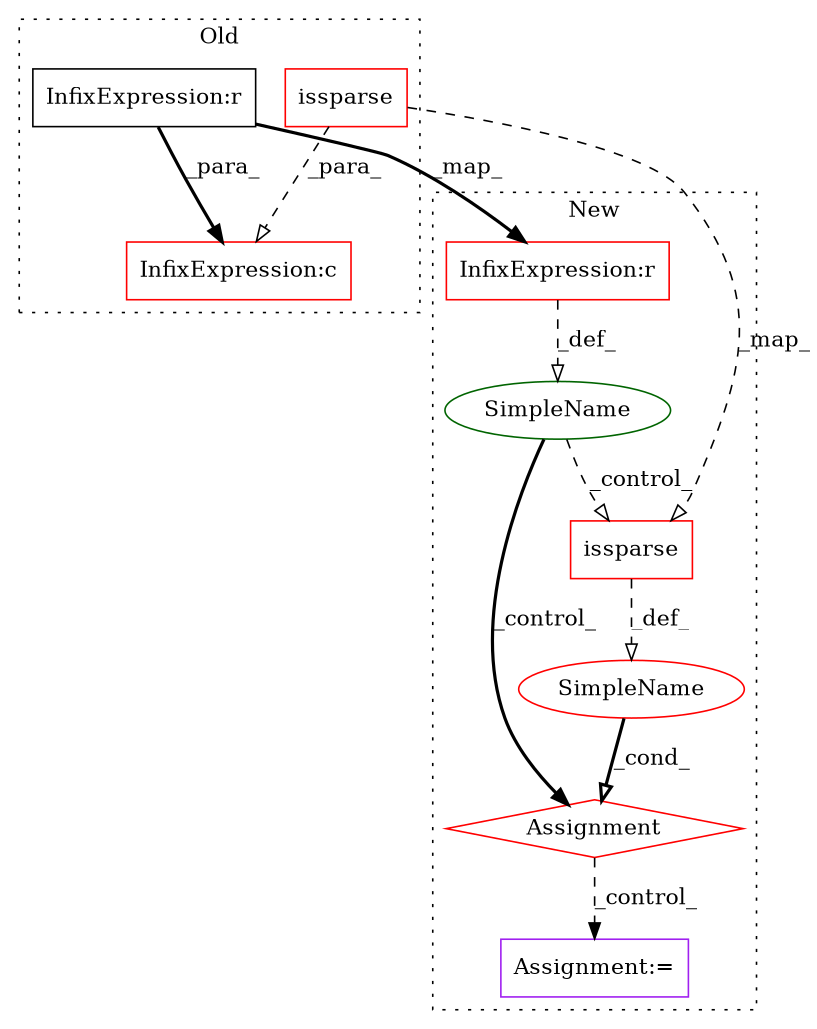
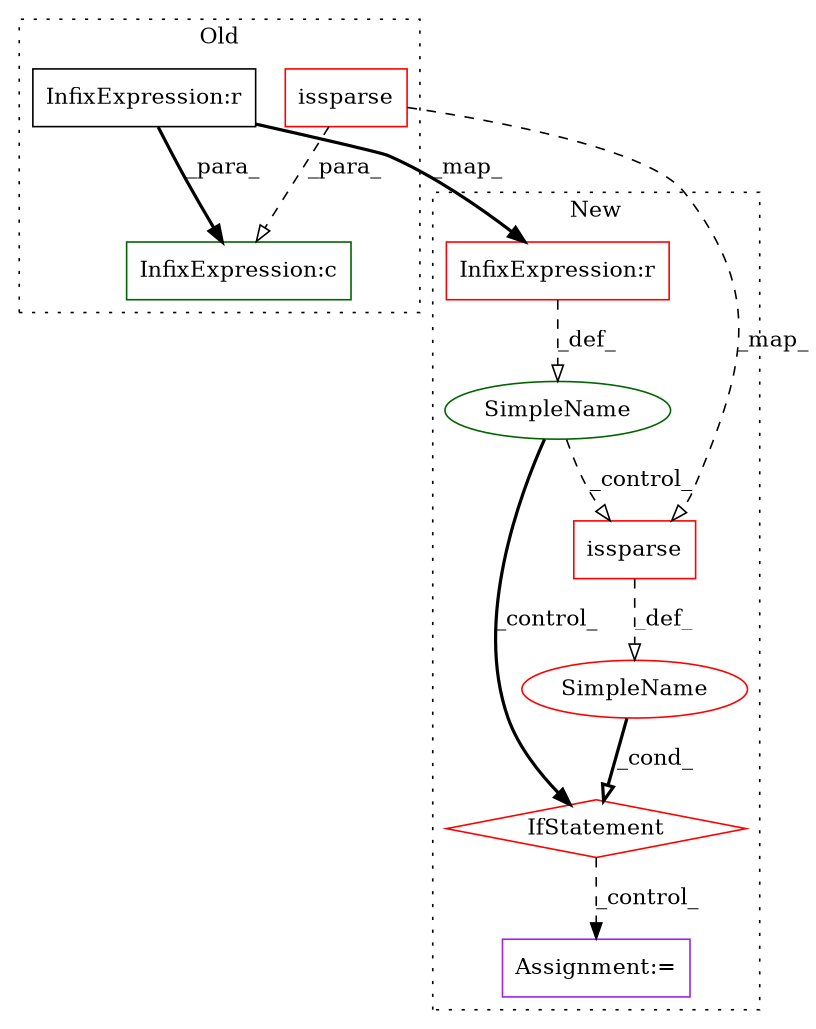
(239, 271) -> (239, 271)
(595, 829) -> (596, 829)
